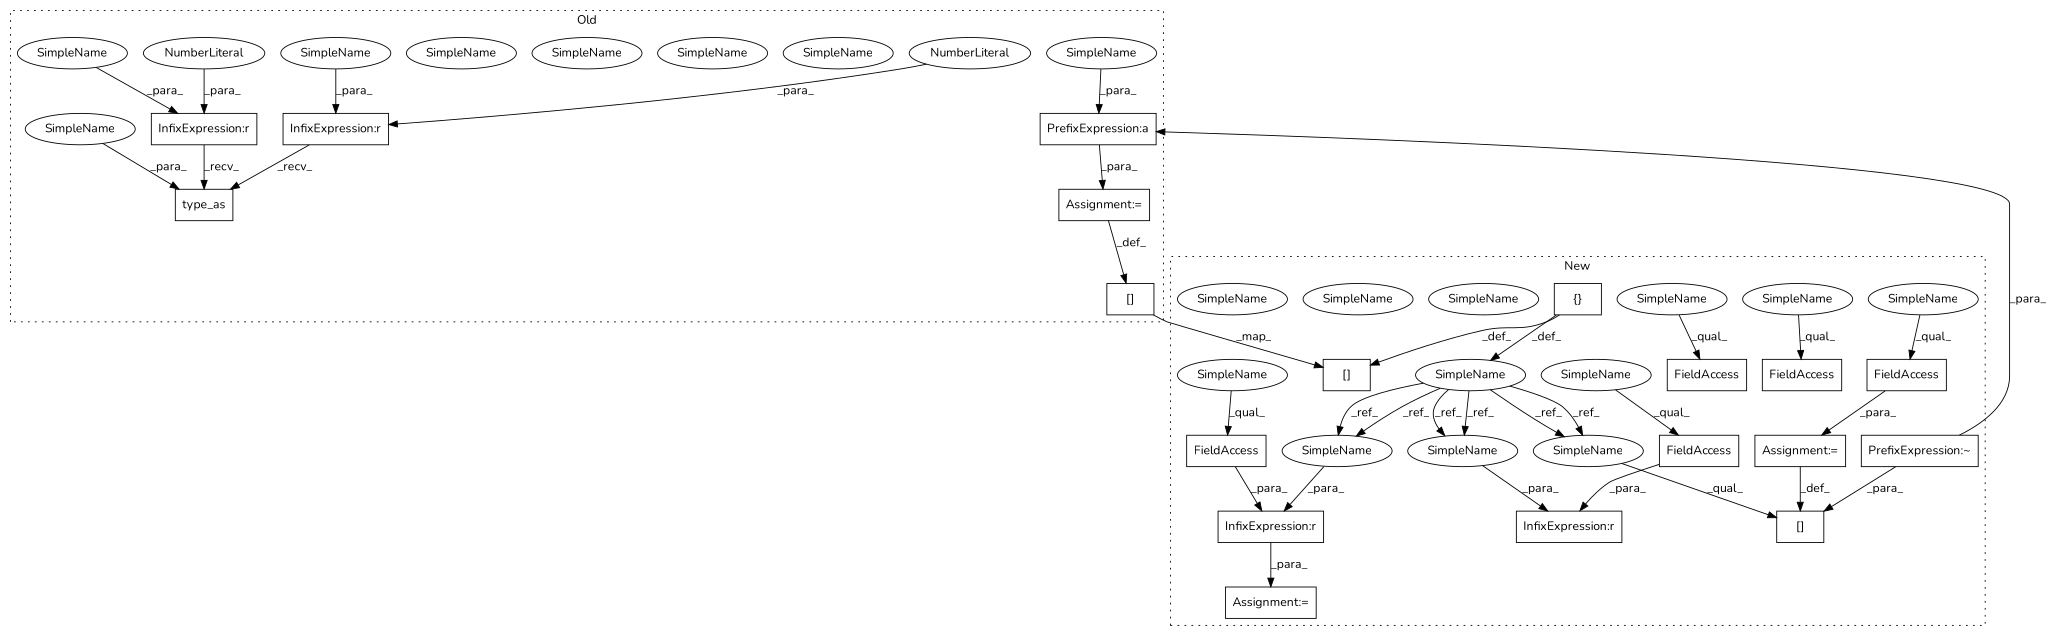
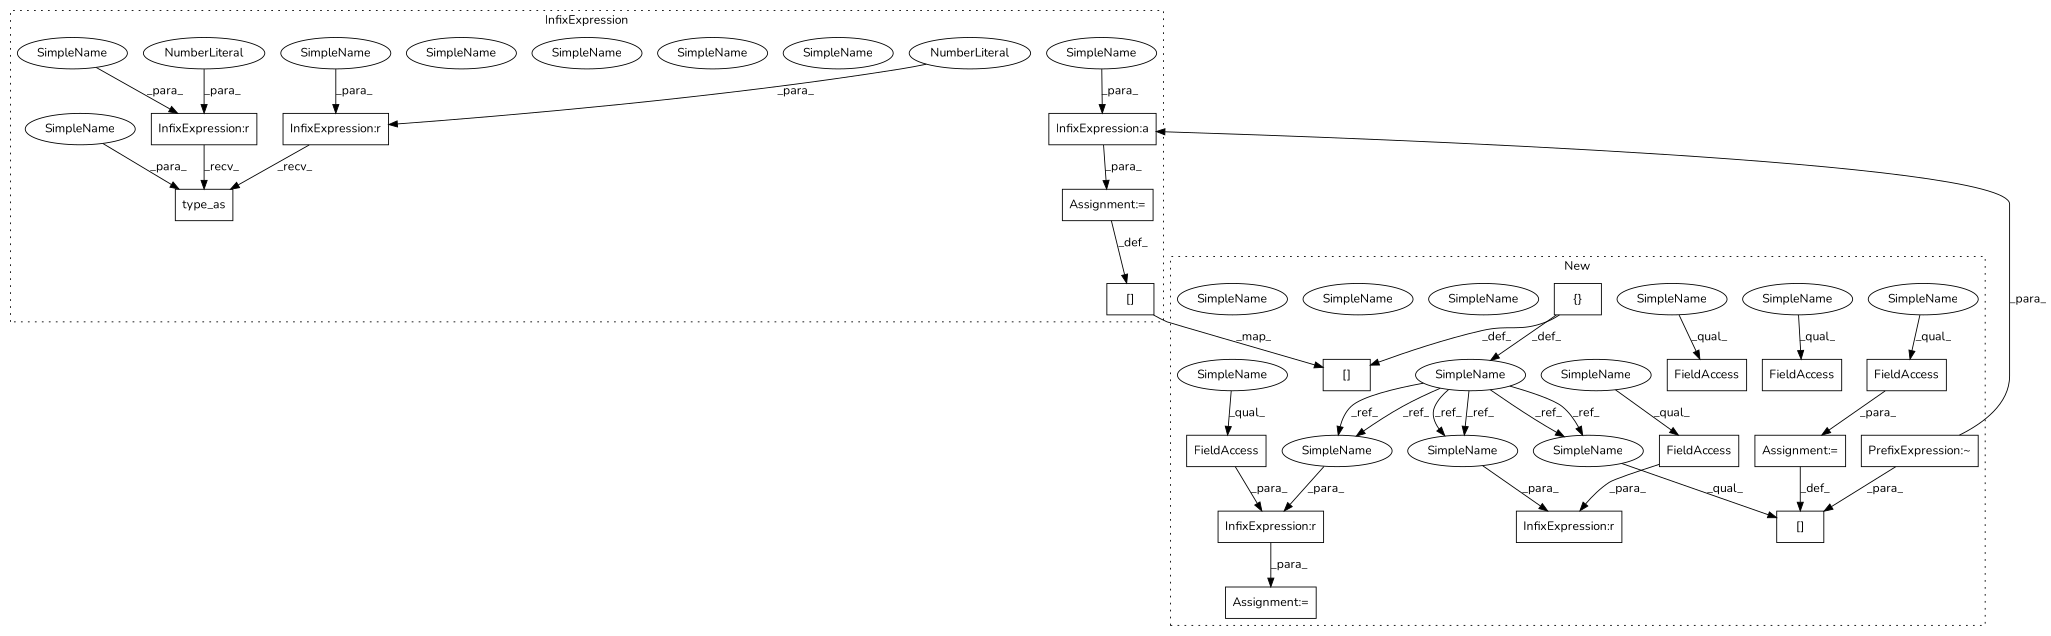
(587, 20) -> (587, 20)
(1098, 129) -> (1102, 129)
